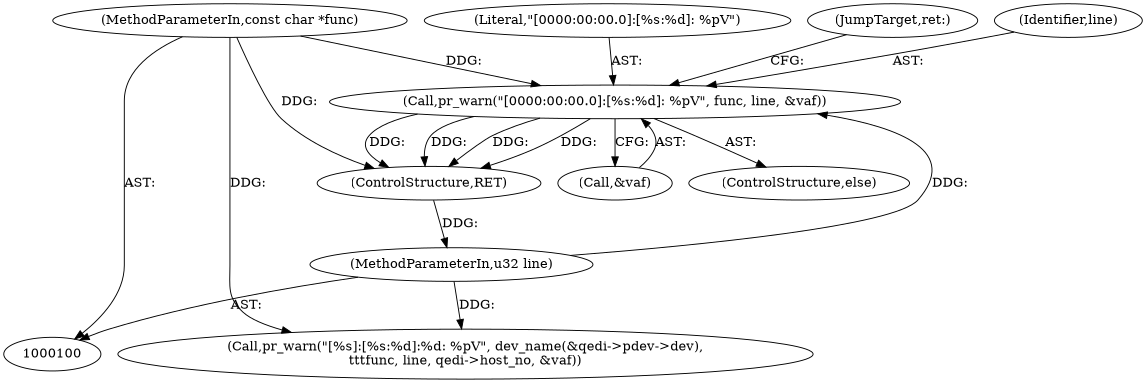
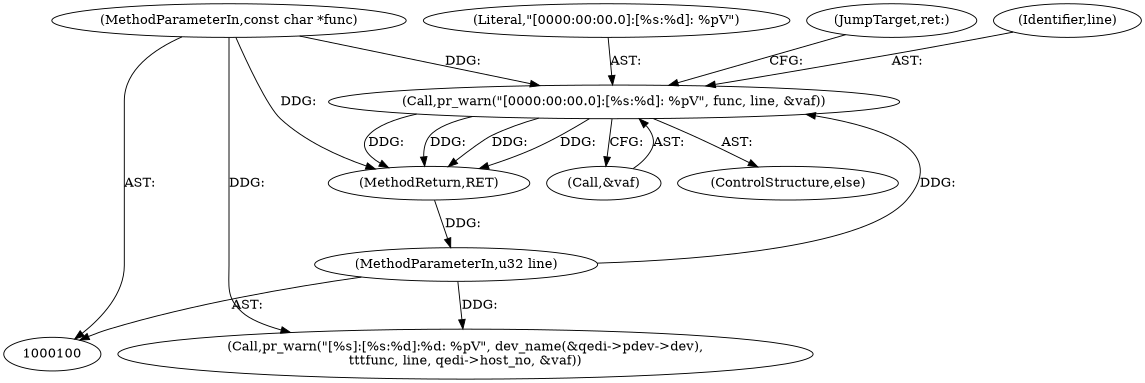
(429, 183) -> (429, 183)
